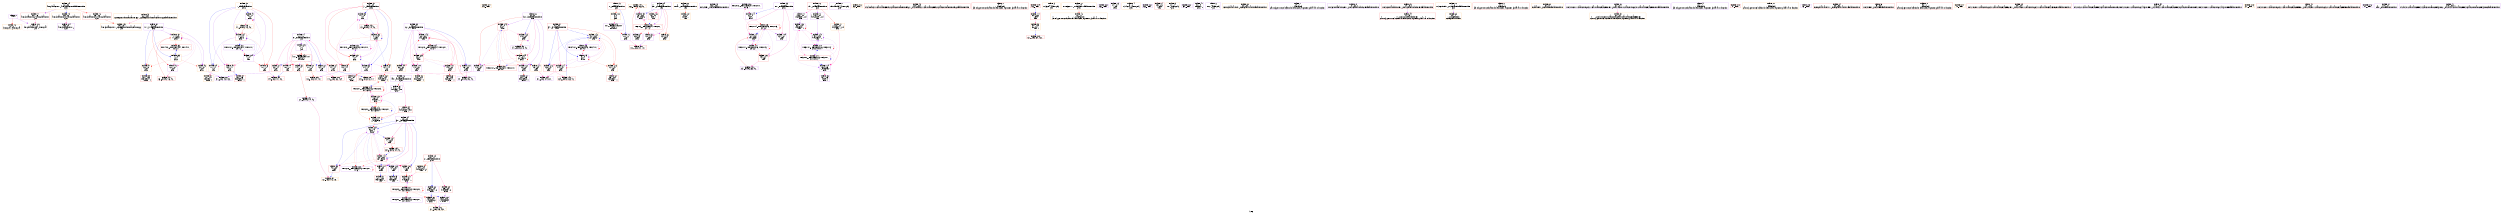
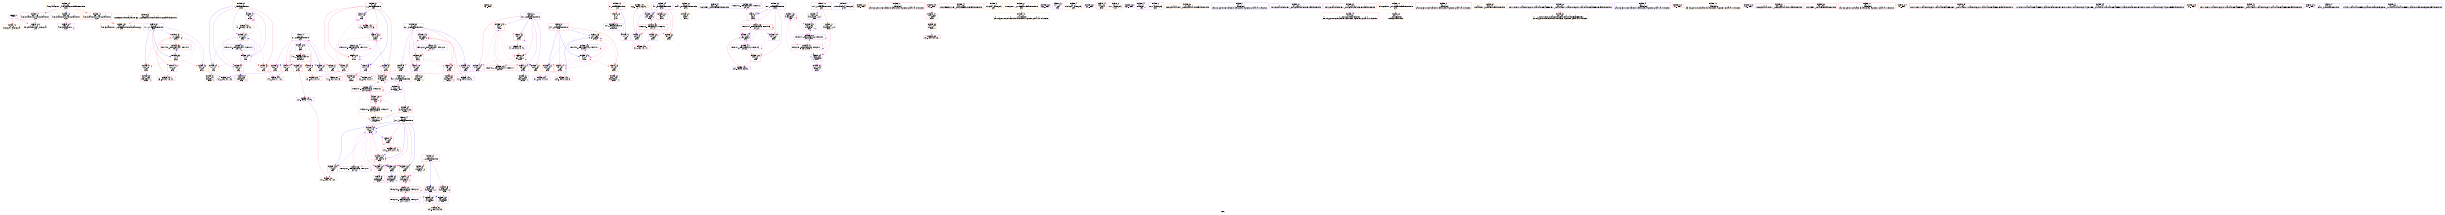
(917, 6) -> none
none -> (961, 6)
(801, 16) -> none
(661, 17) -> (639, 18)
